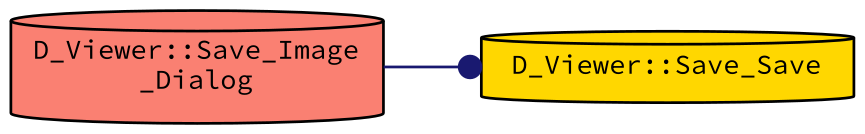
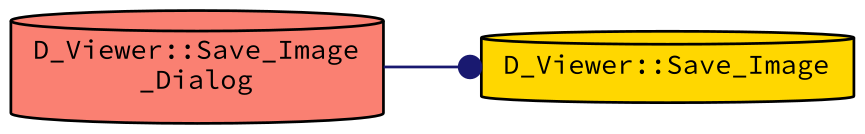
(668, 67) -> (668, 67)
